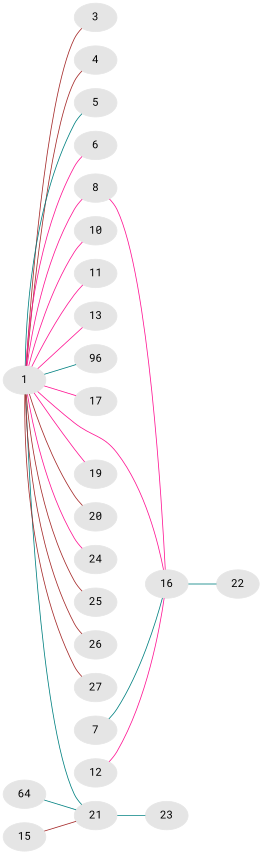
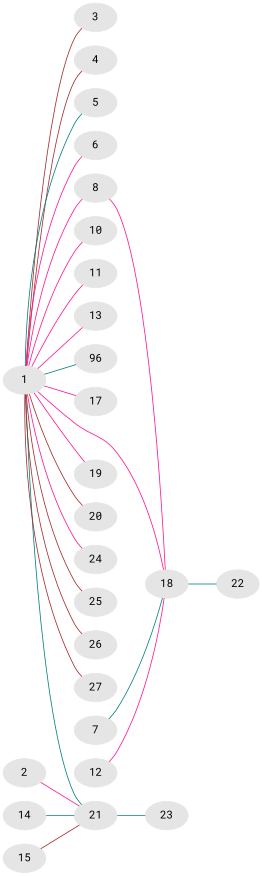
(167, 584) -> (167, 584)
none -> (24, 773)
(24, 794) -> (24, 816)
